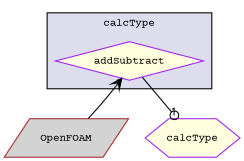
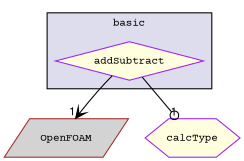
(129, 23) -> (129, 23)
(102, 103) -> (94, 96)
